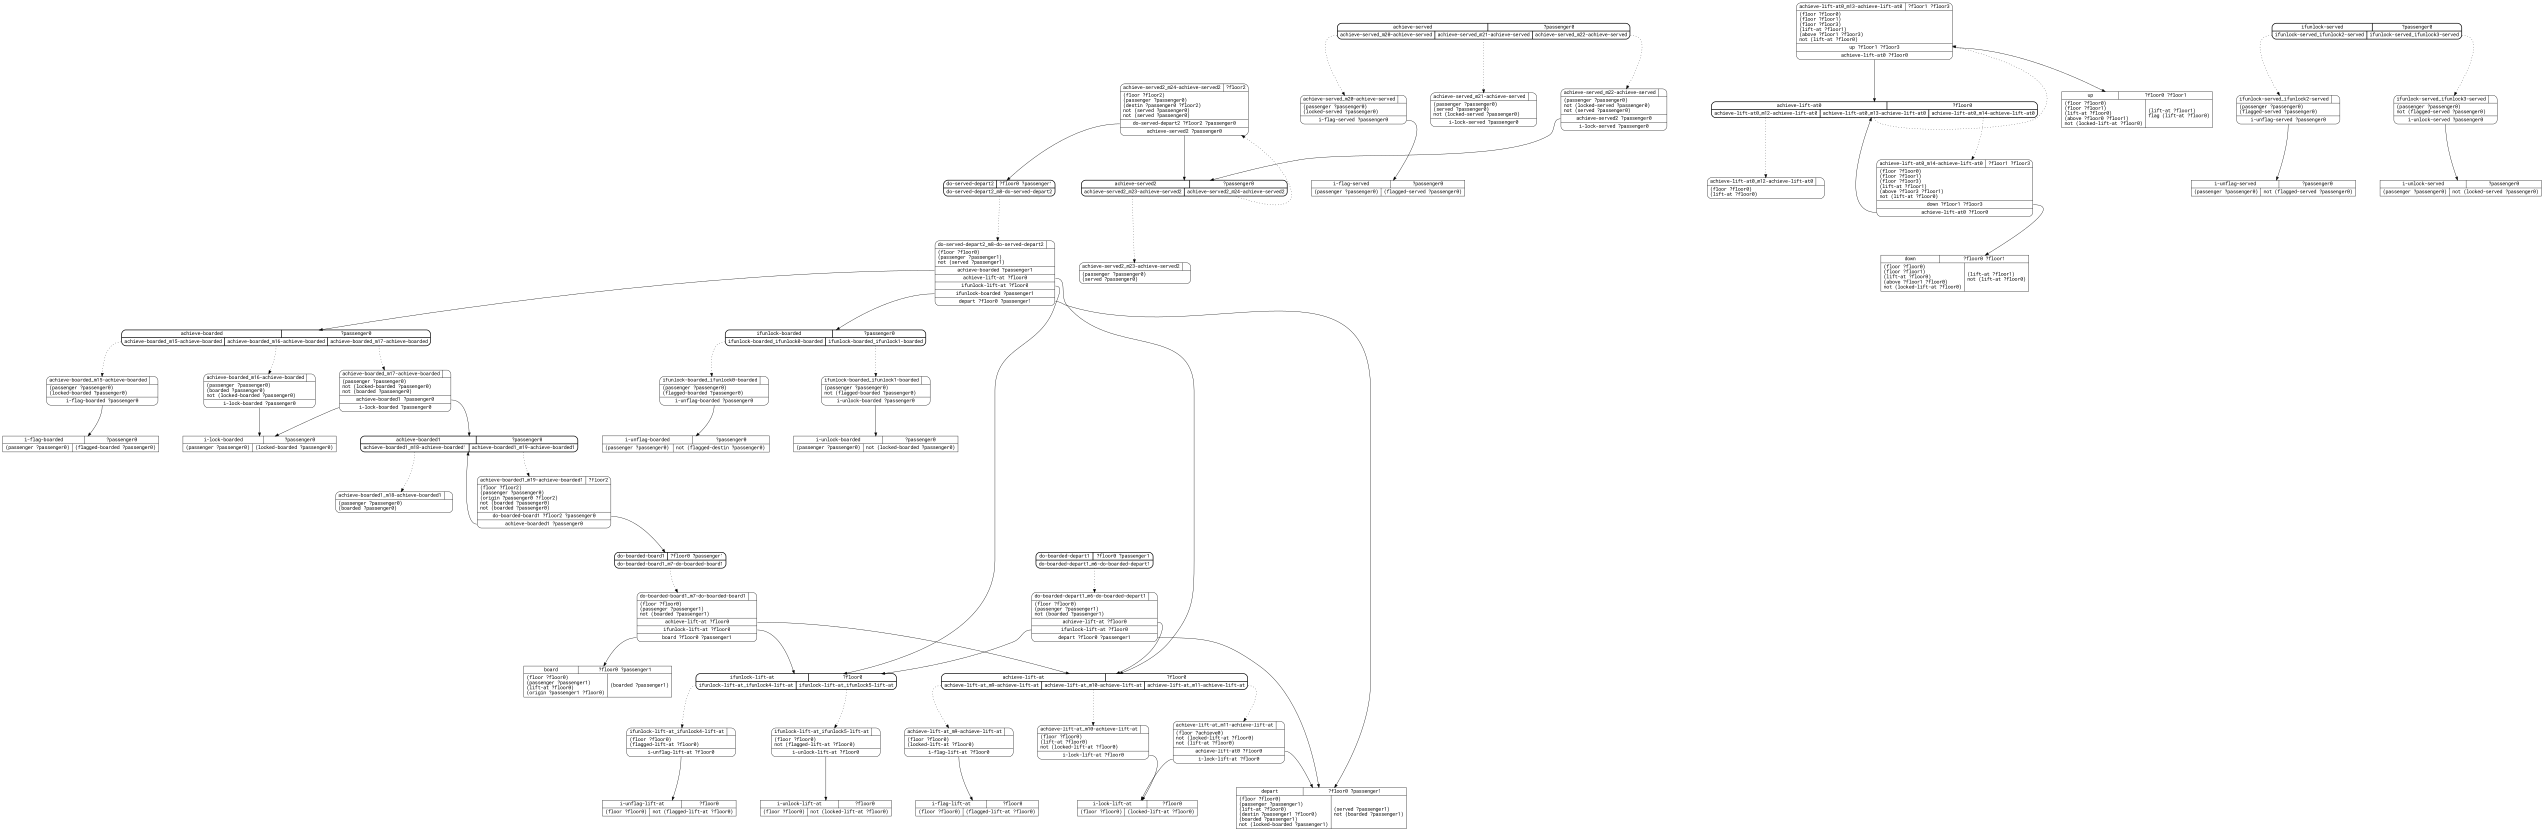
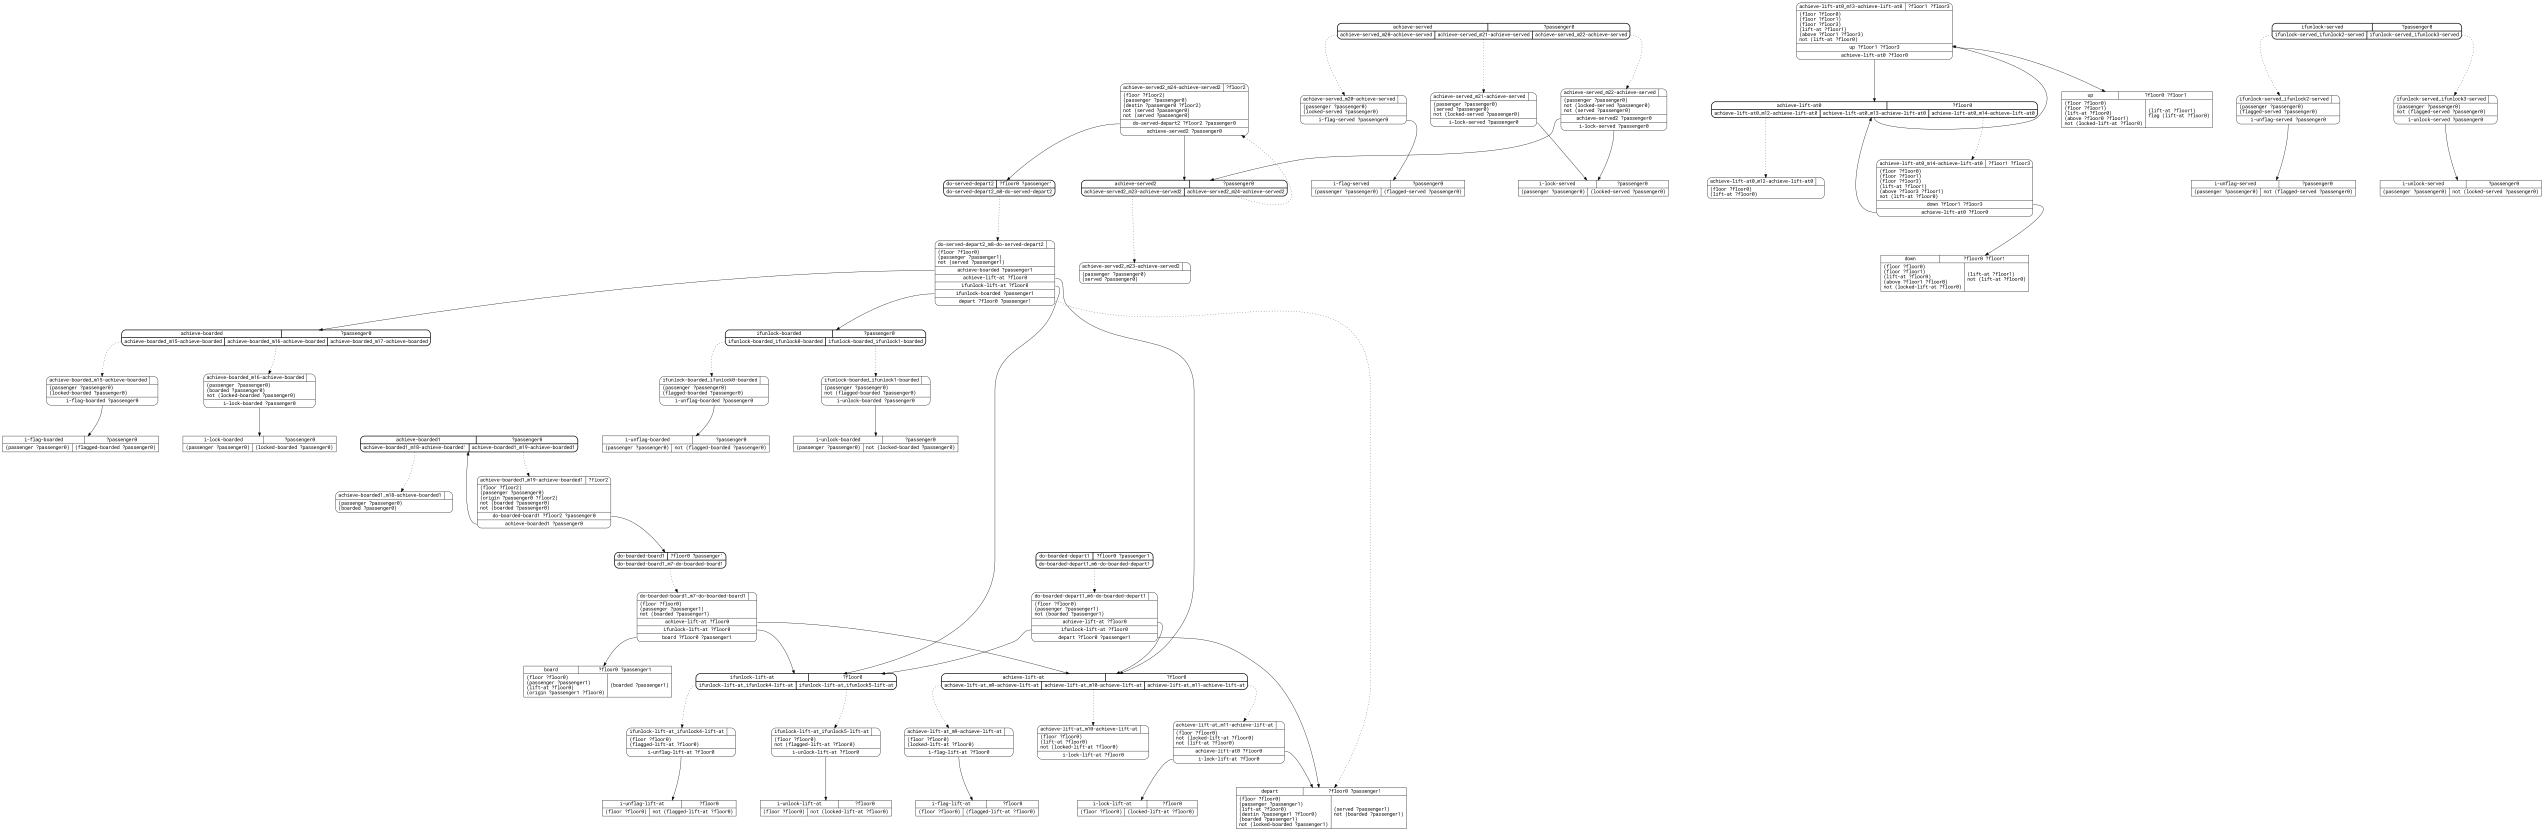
(2021, 123) -> (2021, 123)
none -> (1593, 188)
(395, 391) -> none
(1371, 408) -> (1371, 408)
(721, 448) -> (721, 448)
(1200, 733) -> (1197, 733)
(1156, 770) -> none
